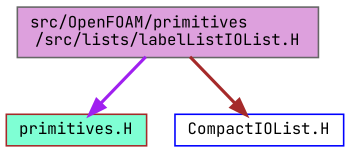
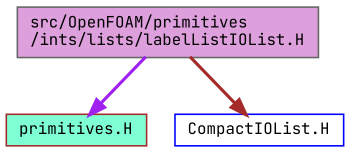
(168, 32) -> (168, 32)
